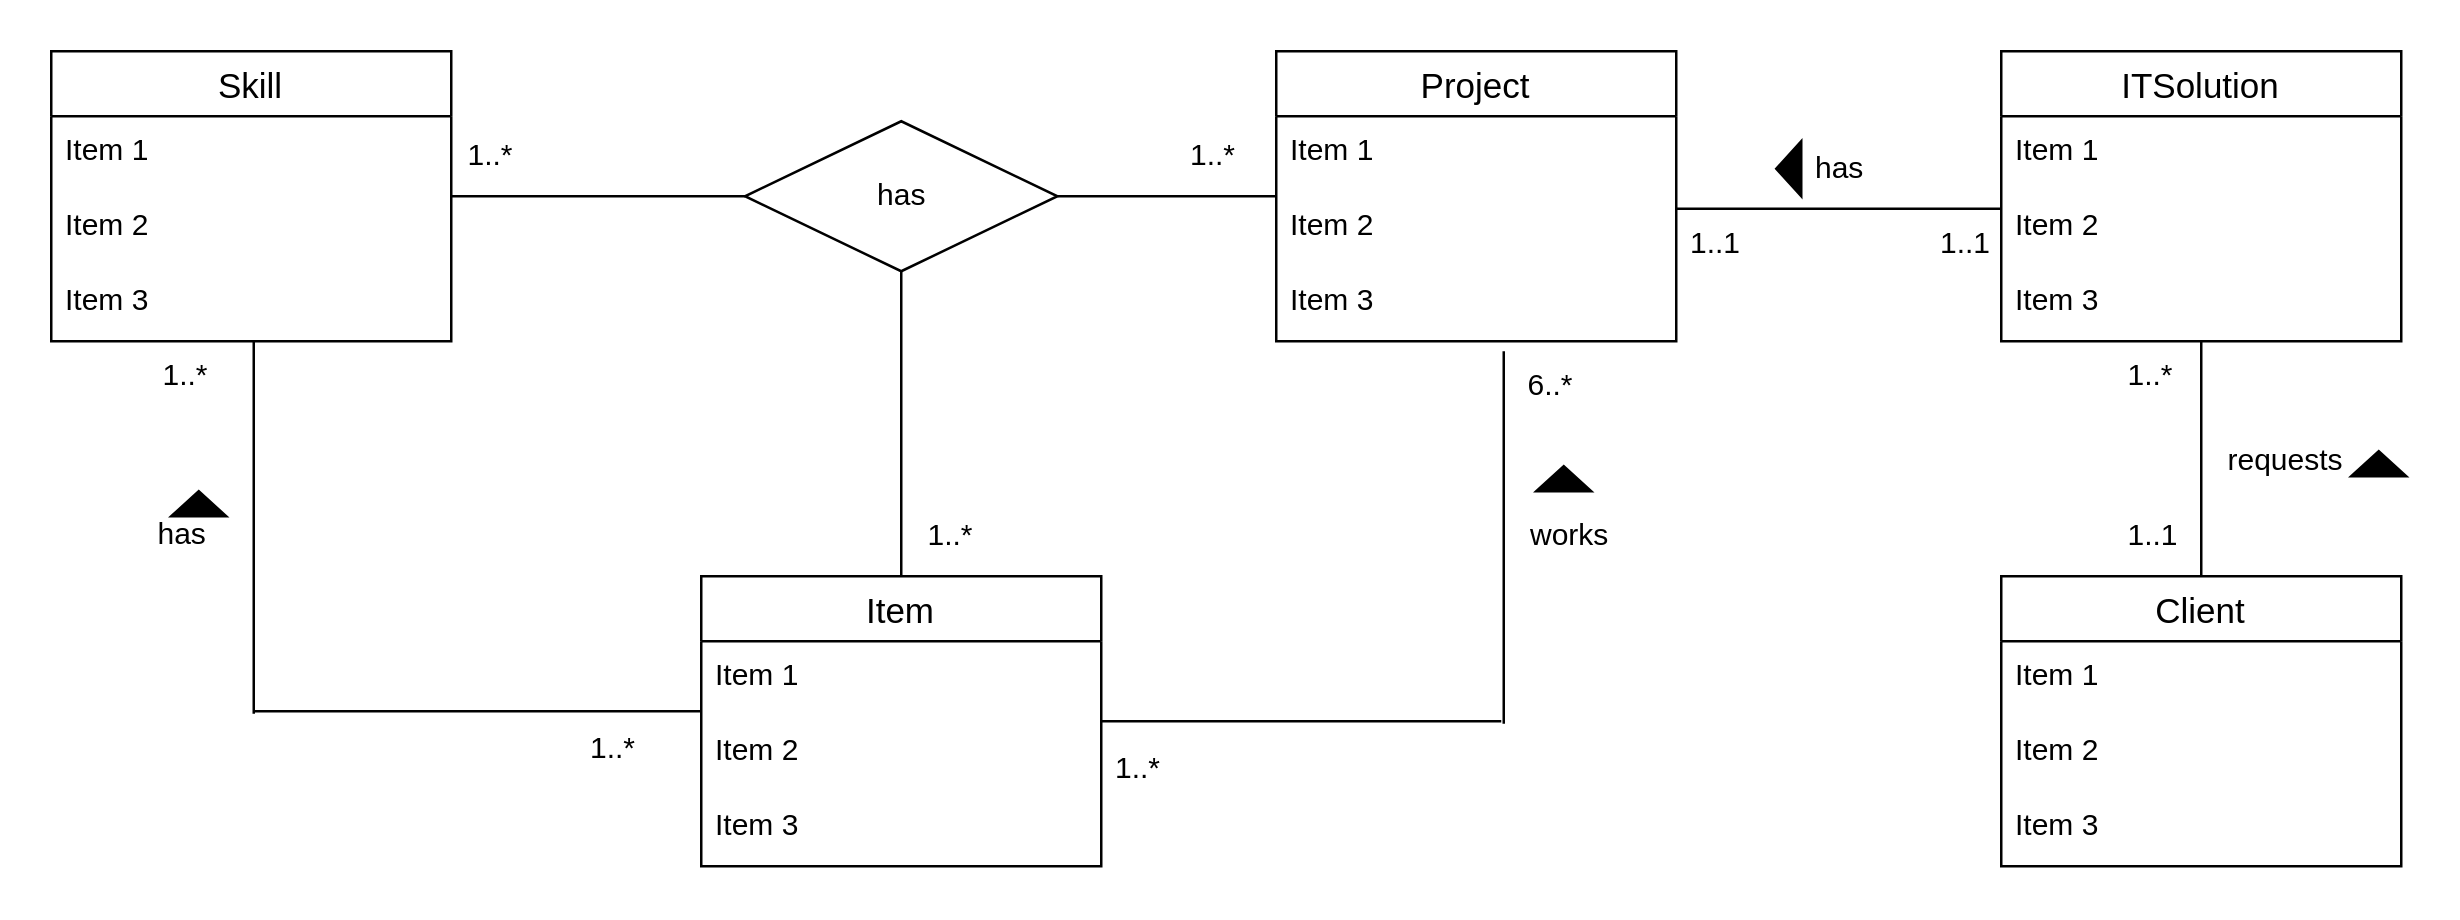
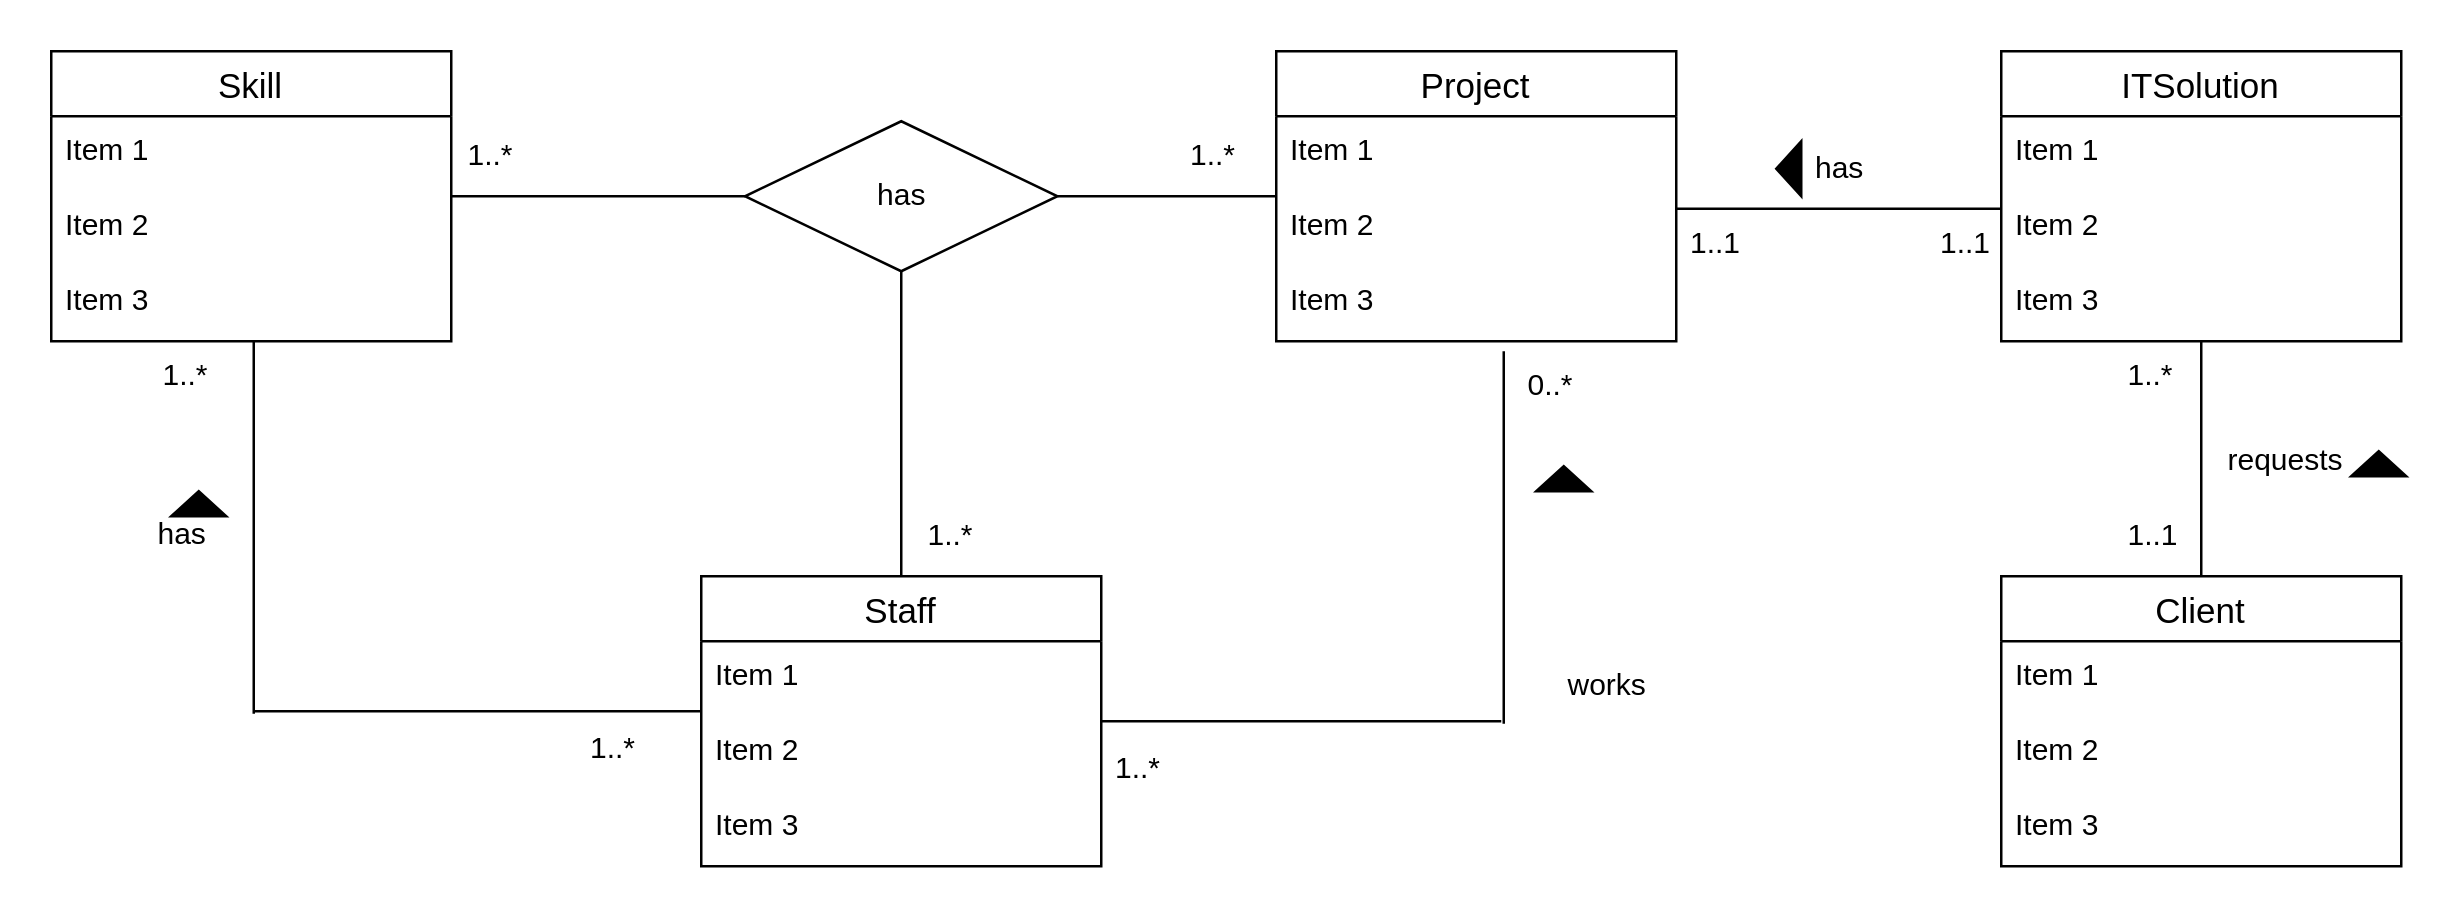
(1553, 385) -> (1553, 385)
(1571, 539) -> (1609, 689)
(900, 611) -> (900, 611)
